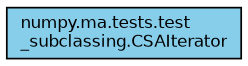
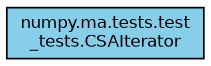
(124, 33) -> (105, 33)
